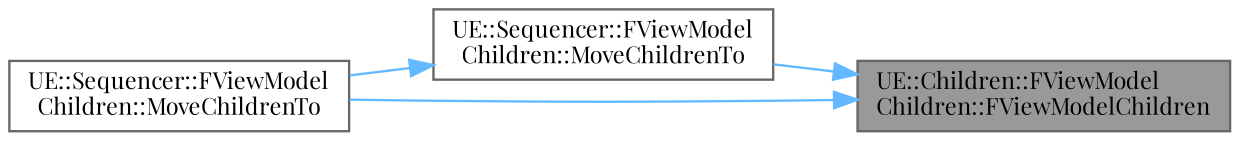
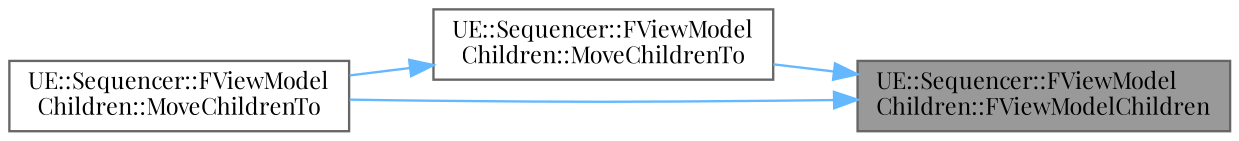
(1044, 96) -> (1044, 96)
